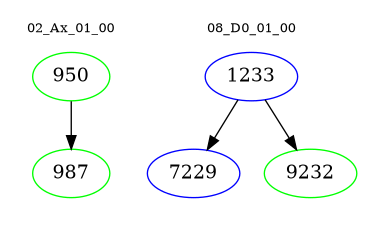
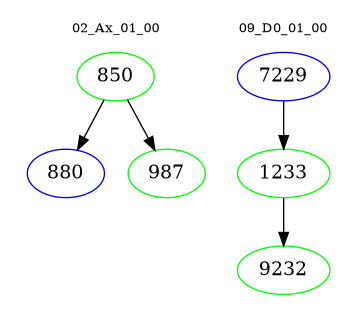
(252, 29) -> (284, 29)
(71, 77) -> (116, 77)
(251, 77) -> (284, 173)
(226, 119) -> (284, 118)
none -> (66, 173)
